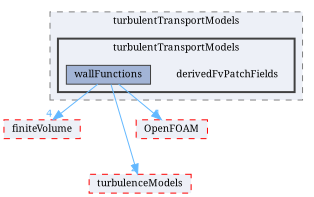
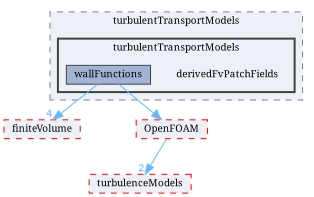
(123, 124) -> (158, 152)
